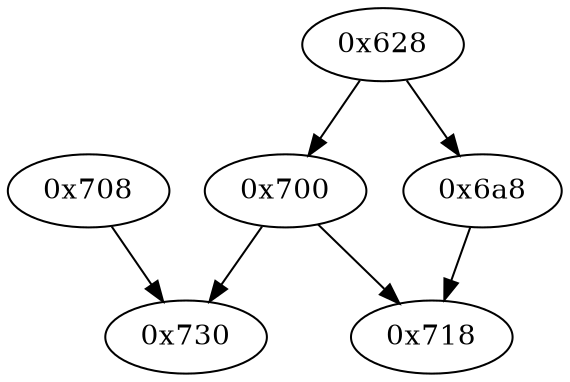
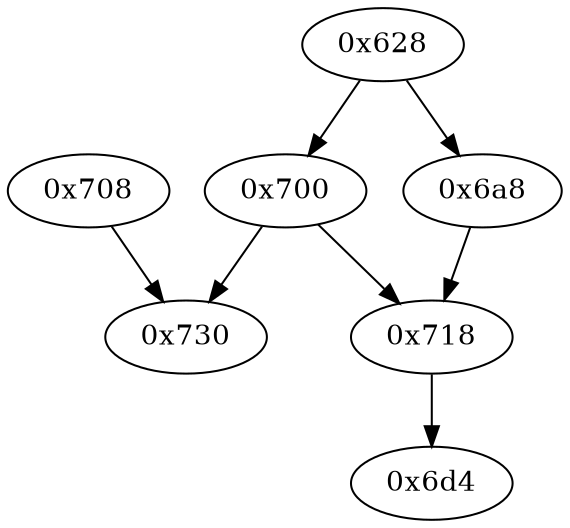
none -> (432, 483)
